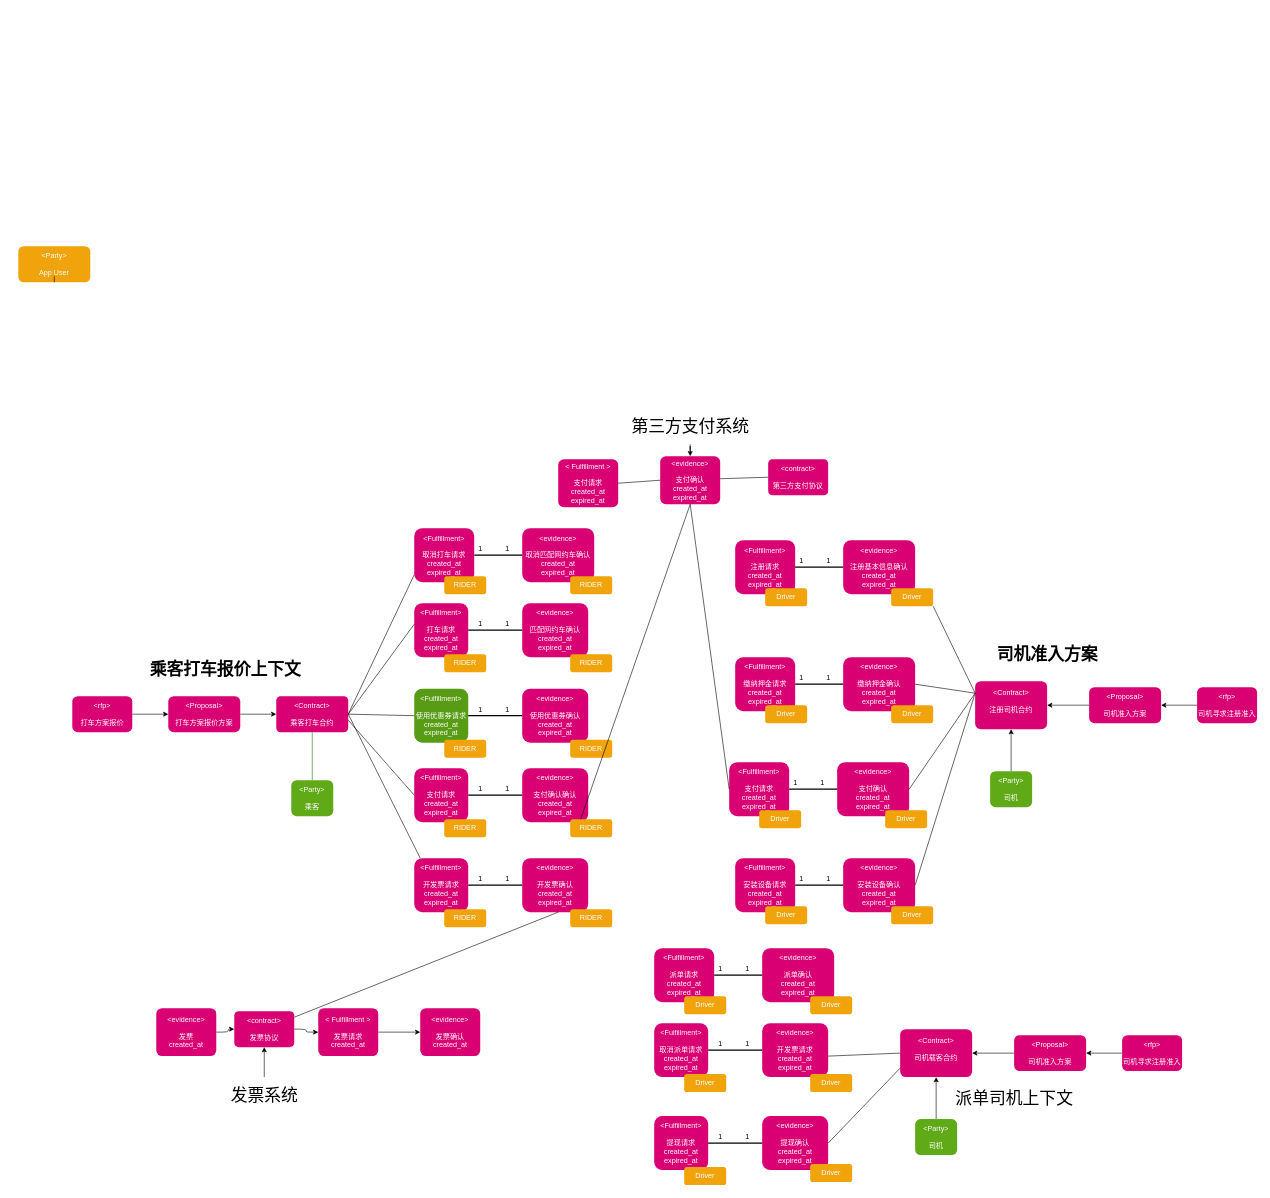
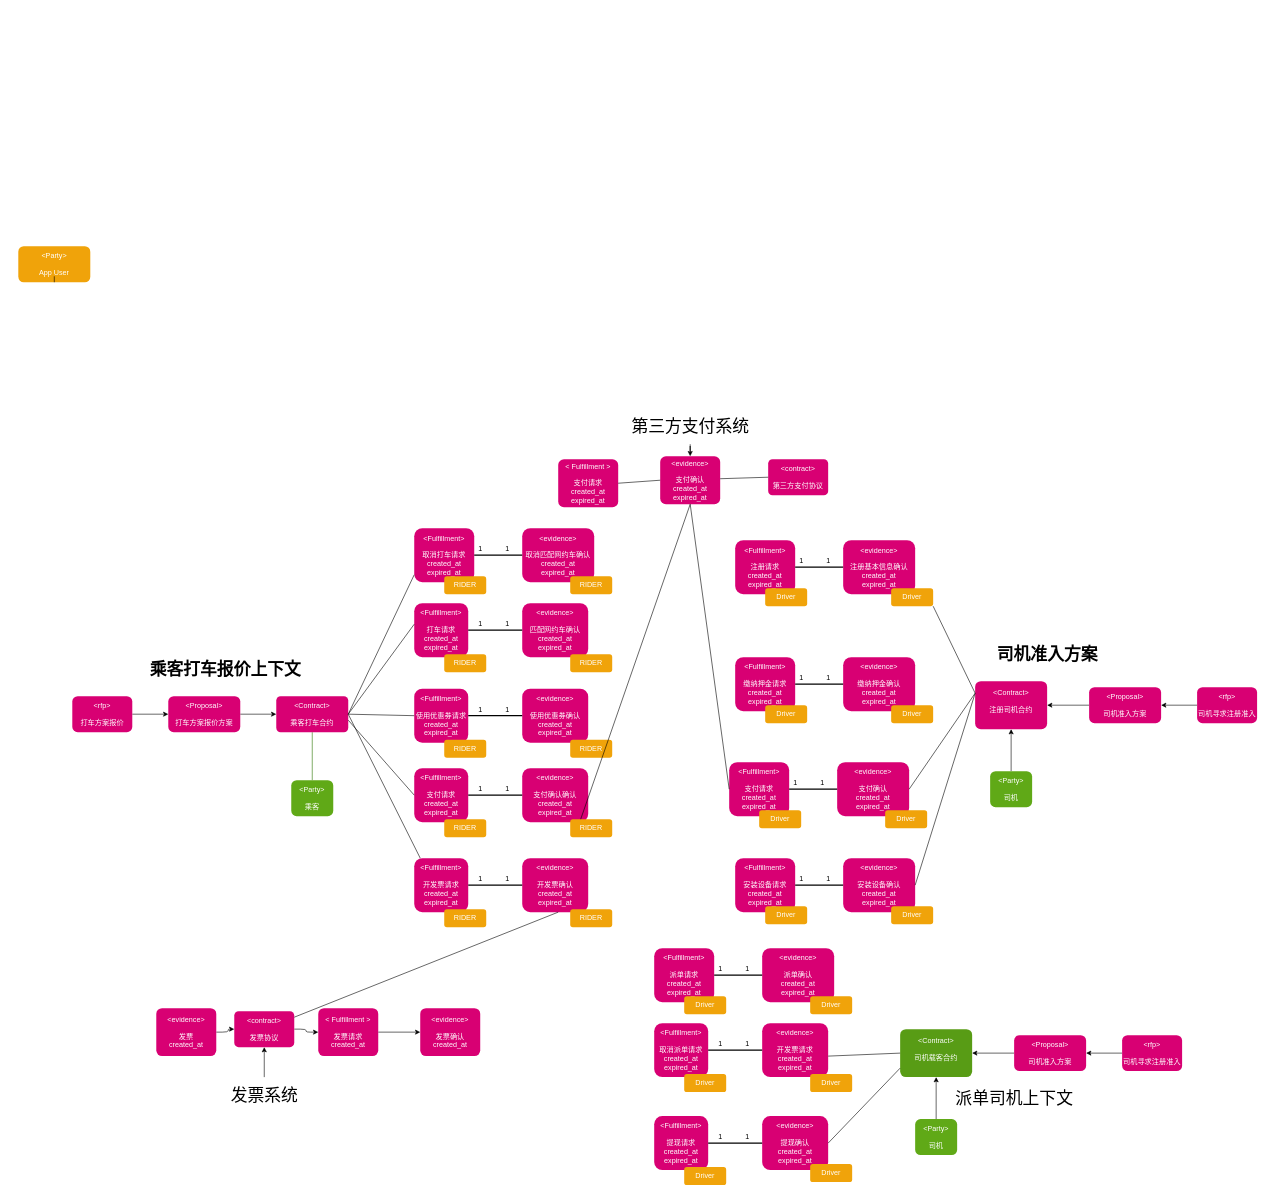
(943, 689) -> none
(441, 716) -> (441, 716)
(936, 1053) -> (936, 1053)
